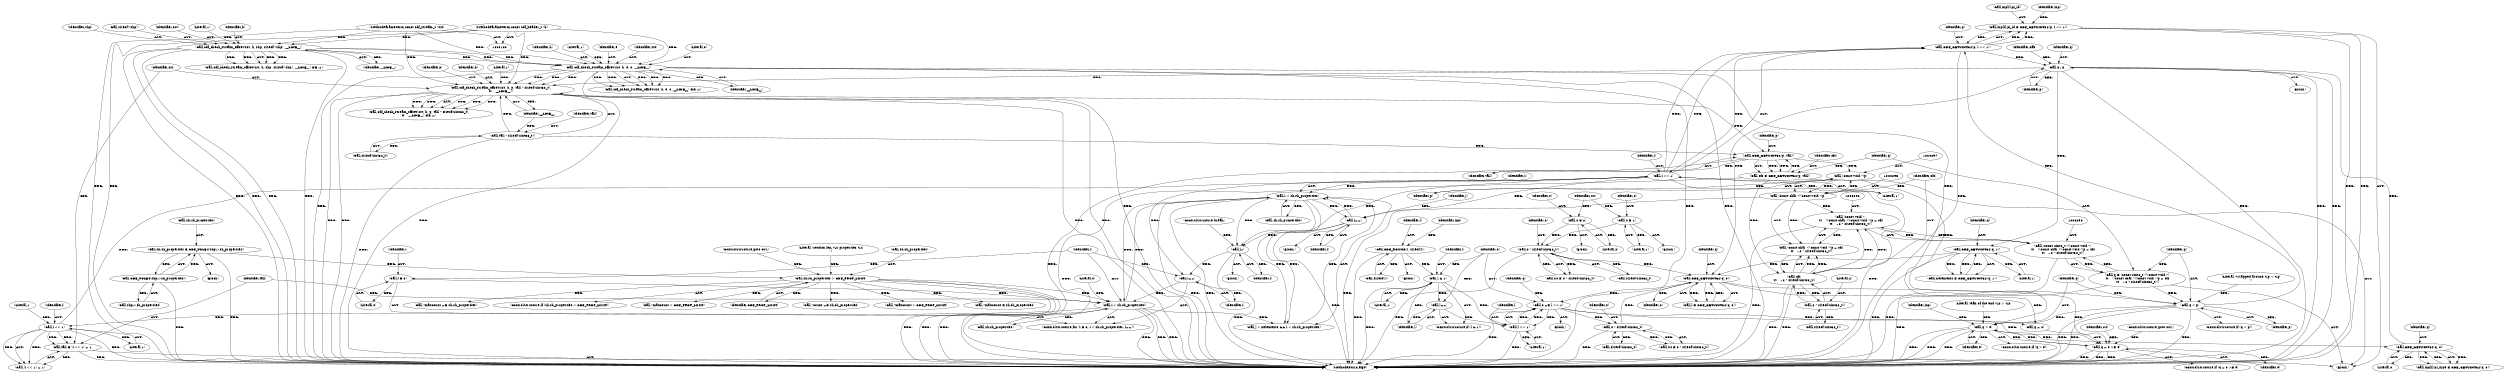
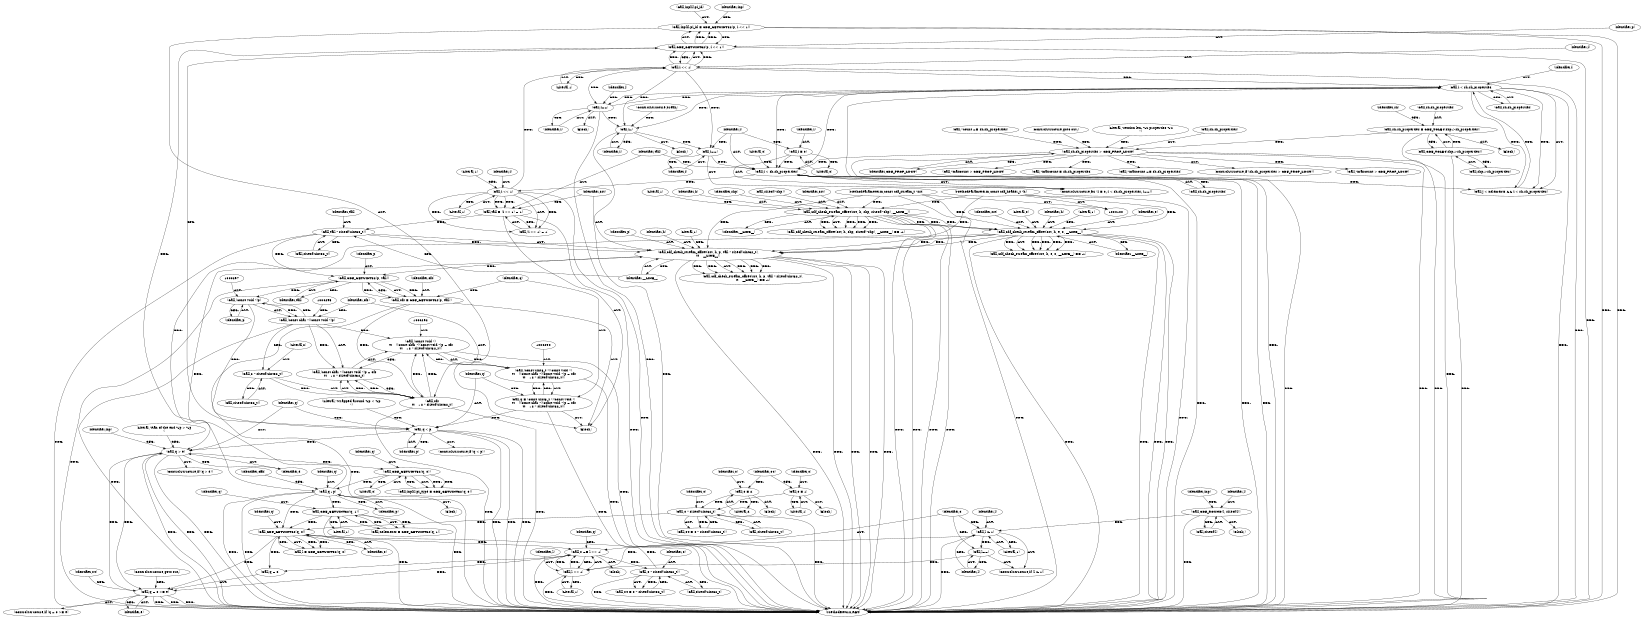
none -> (1388, 108)
(1876, 186) -> (325, 310)
none -> (425, 222)
(831, 291) -> (1038, 141)
(1809, 292) -> (271, 341)
(2039, 305) -> (276, 552)
